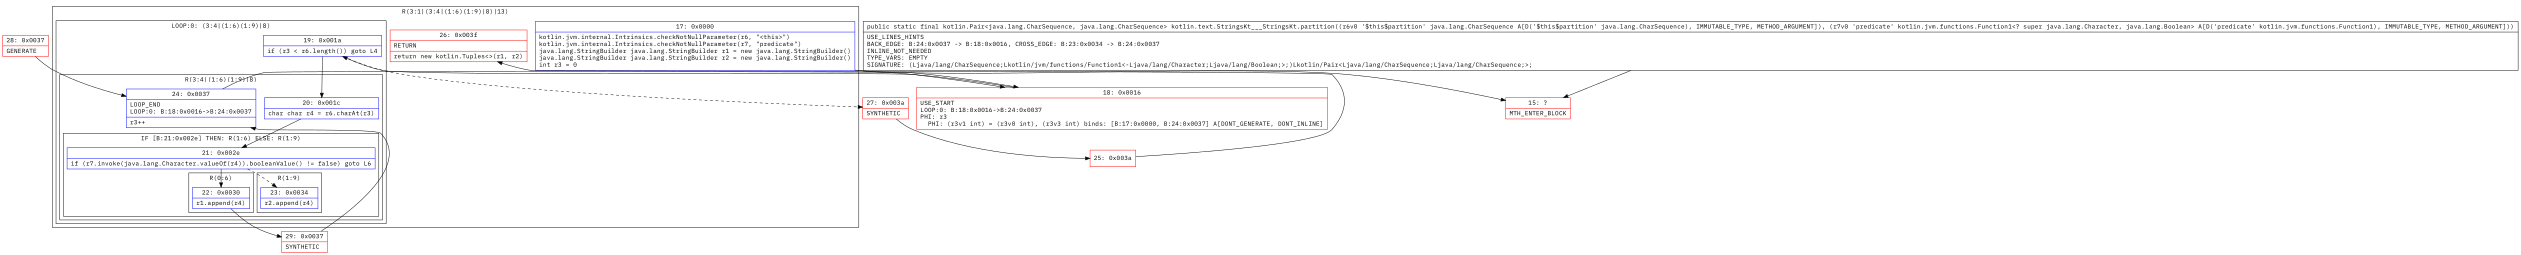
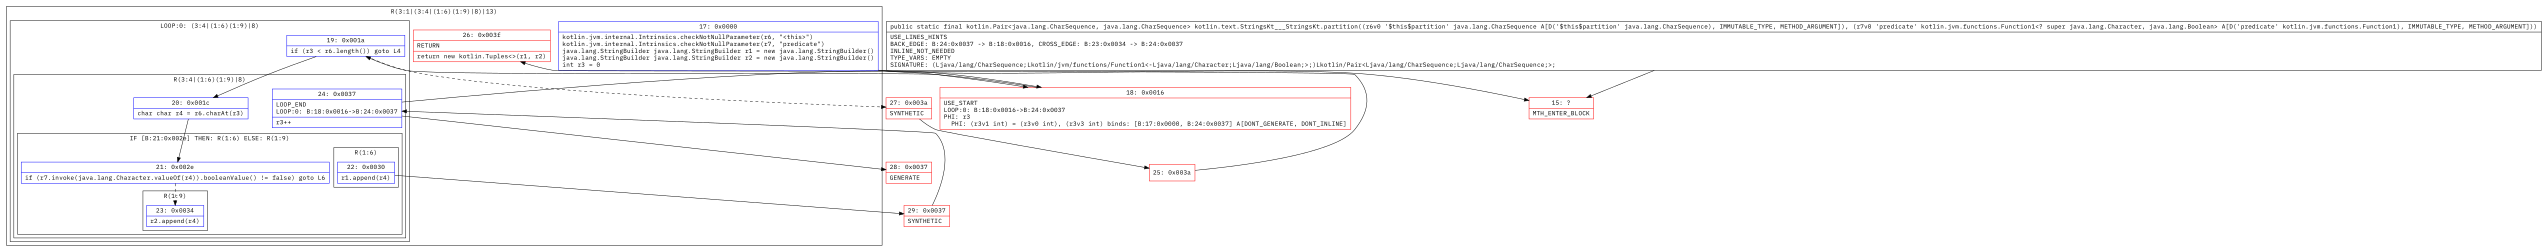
(76, 81) -> (642, 143)
(221, 176) -> none
(221, 178) -> (366, 153)
